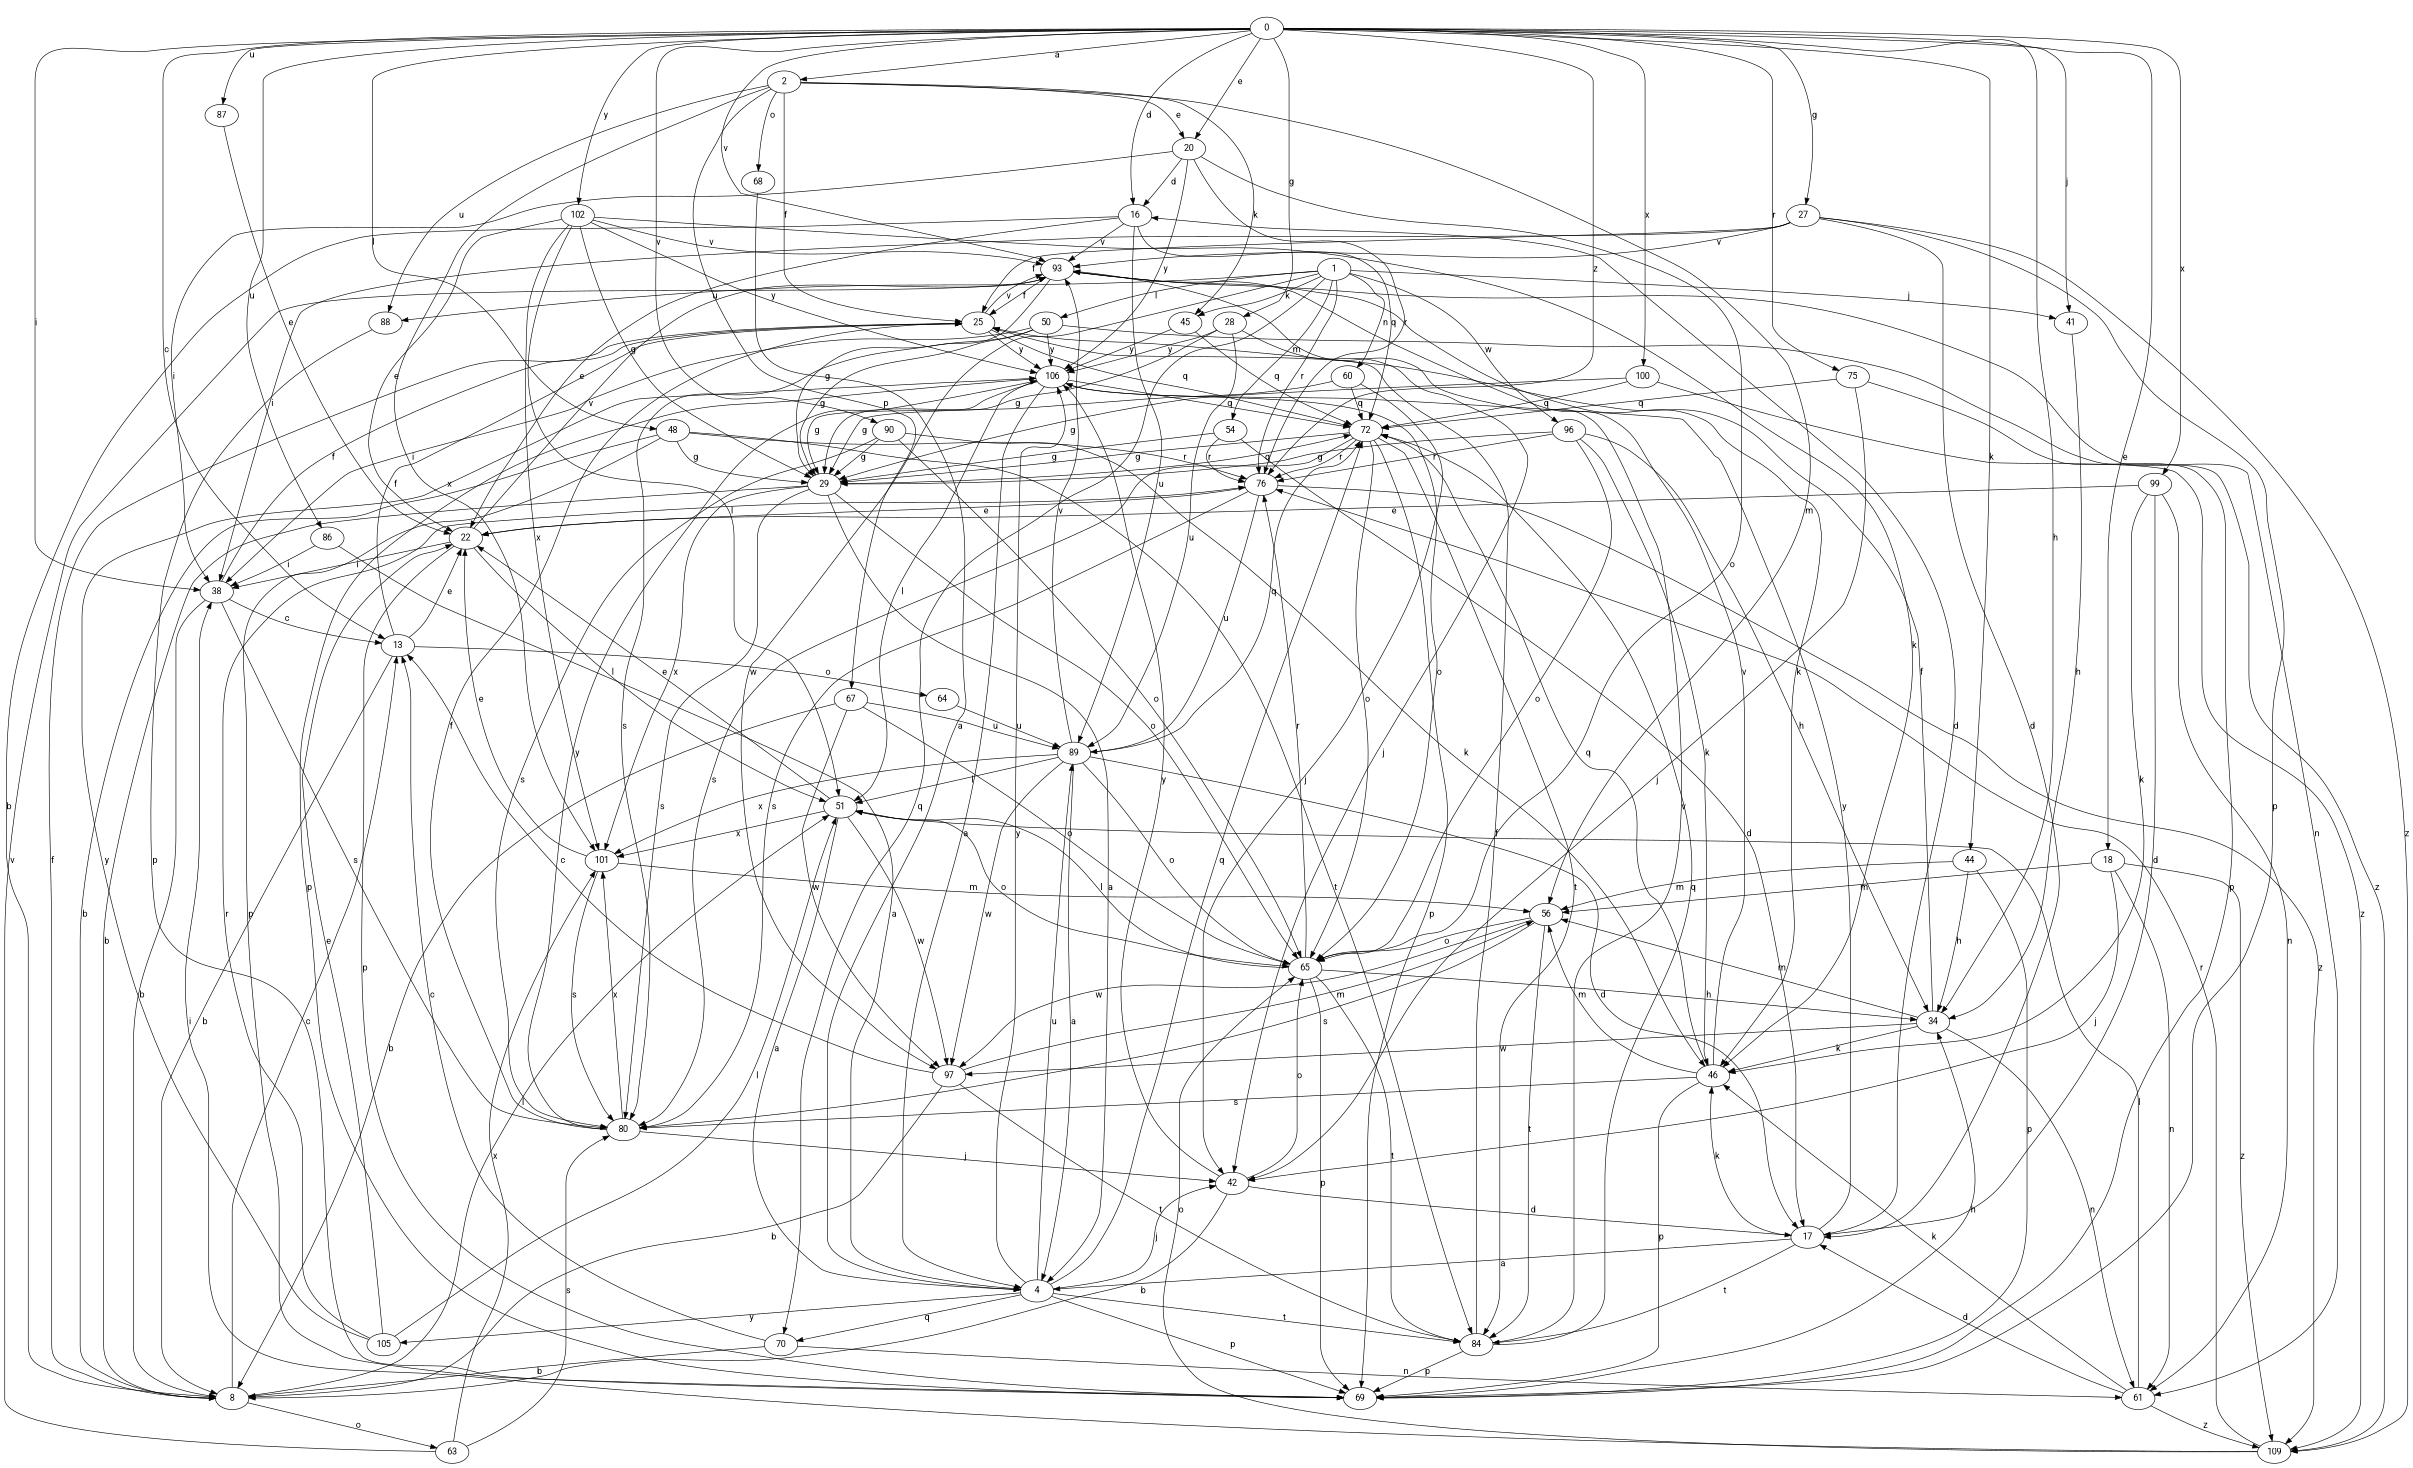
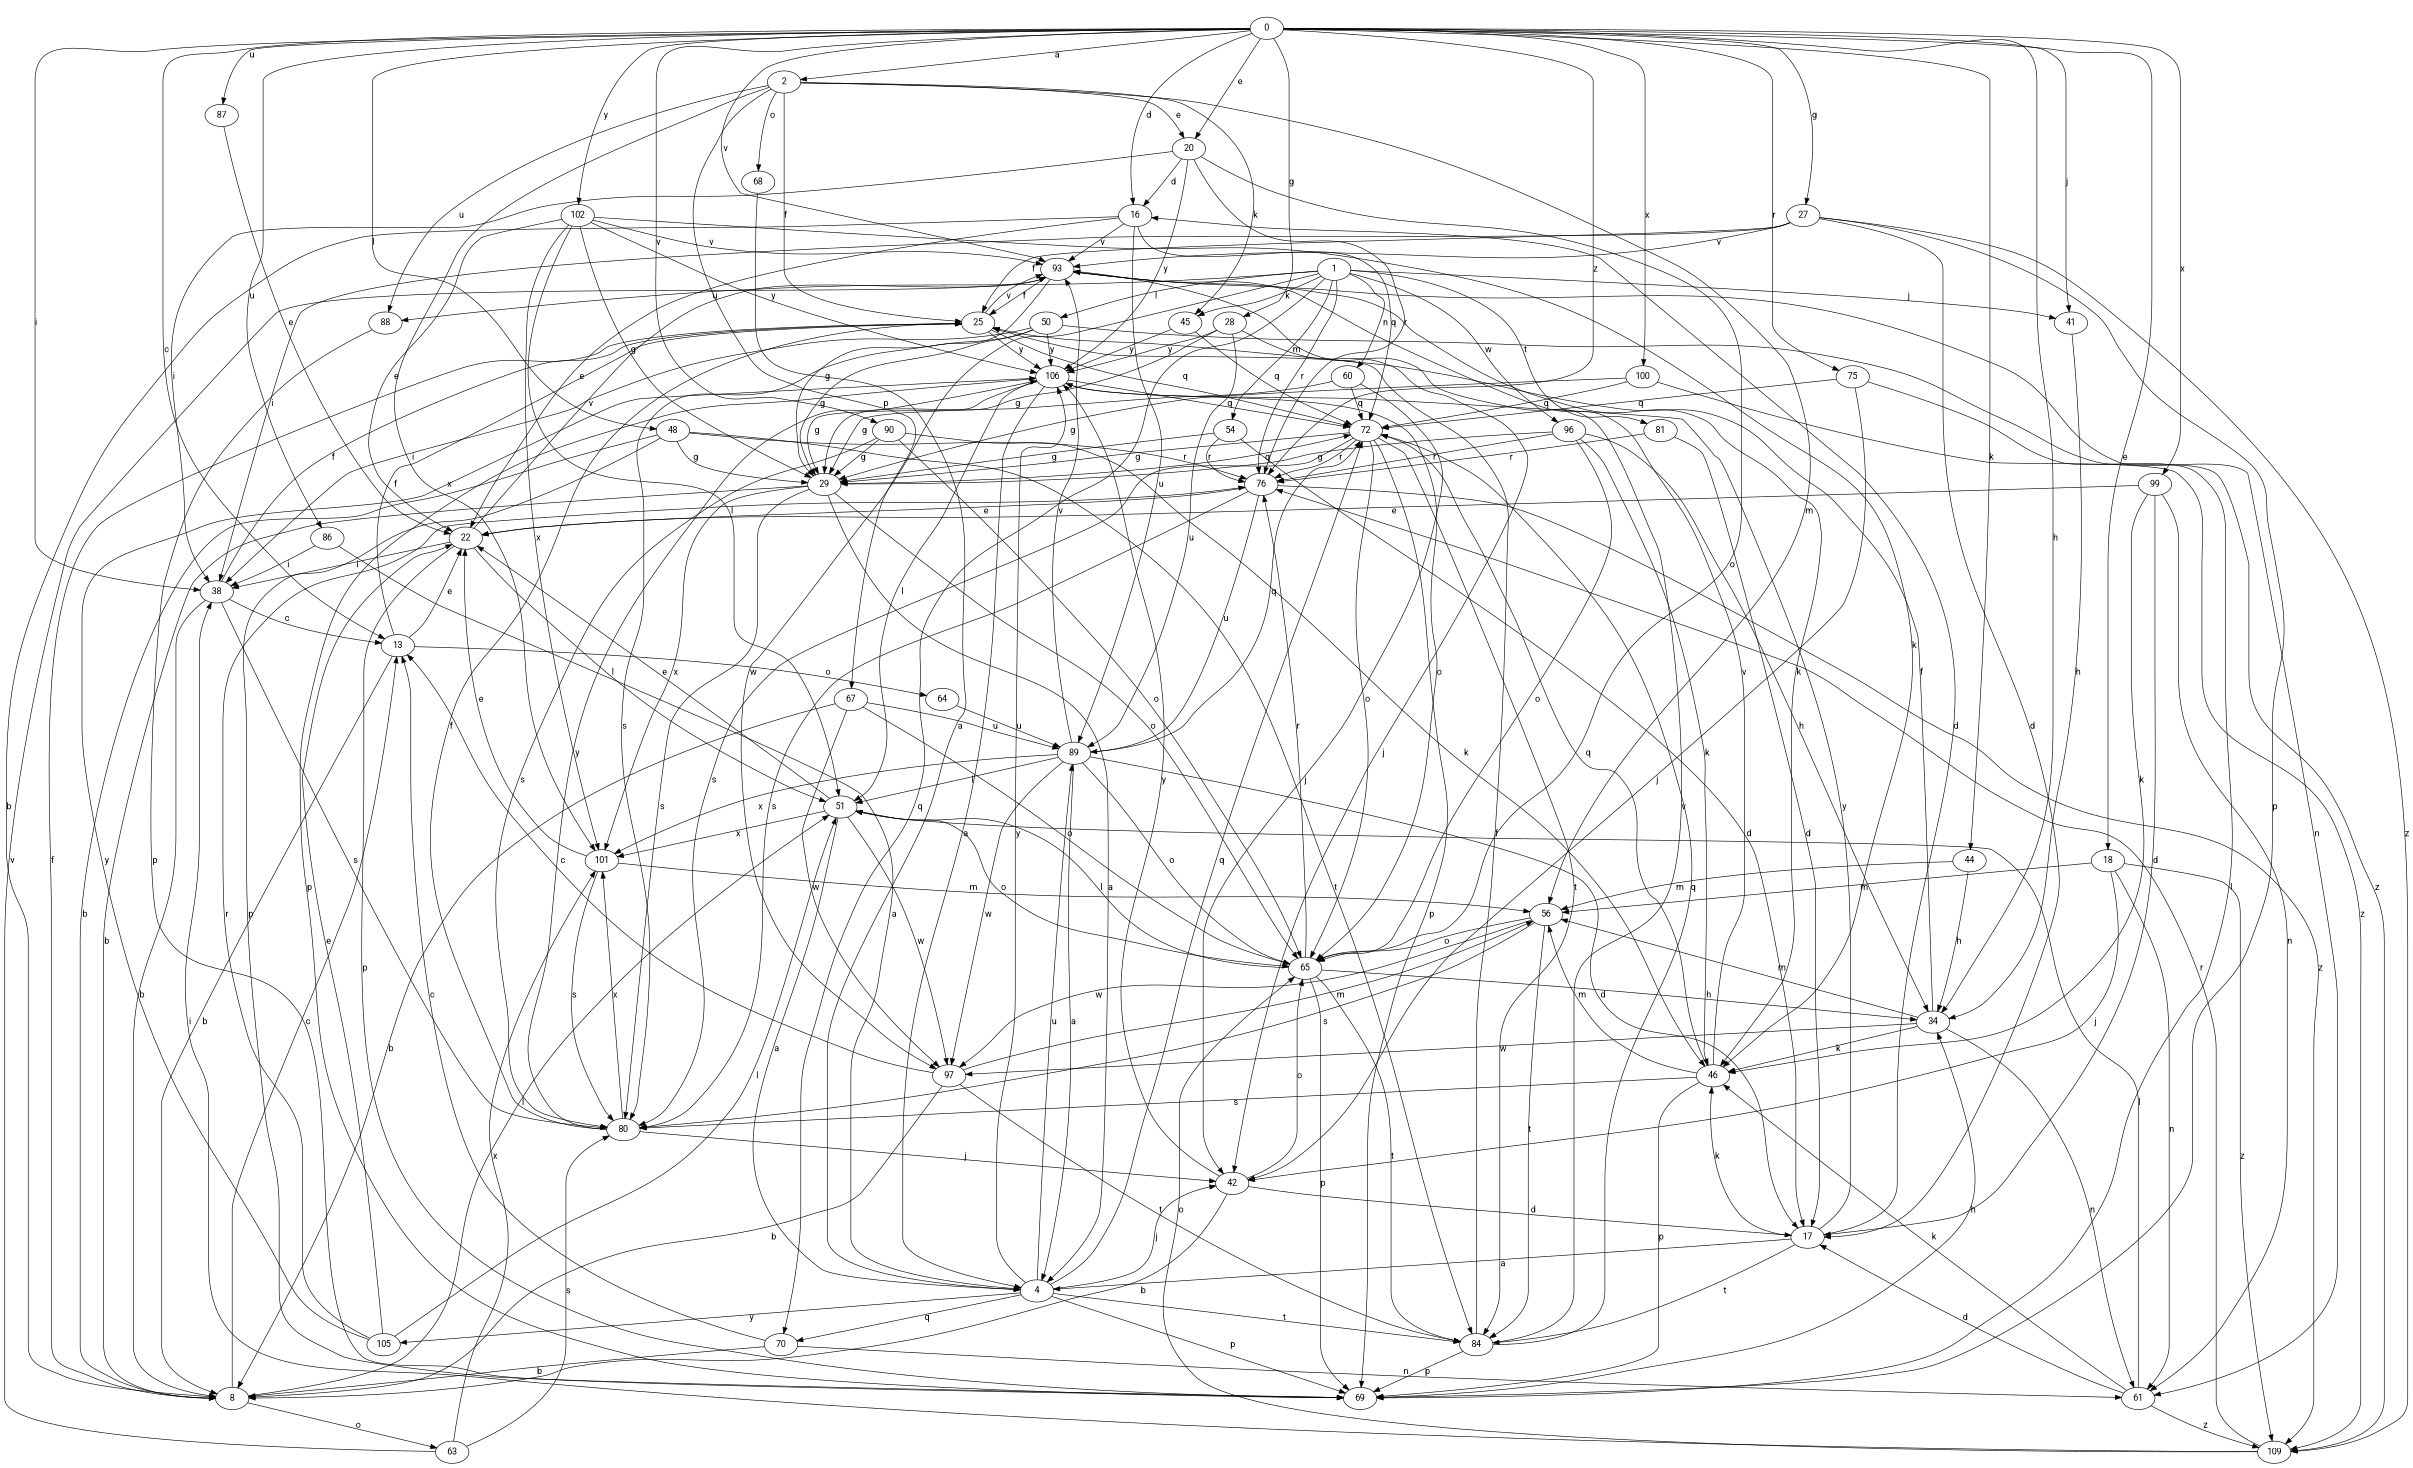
none -> (1661, 431)
(2232, 888) -> (2232, 888)
(1920, 1347) -> none
